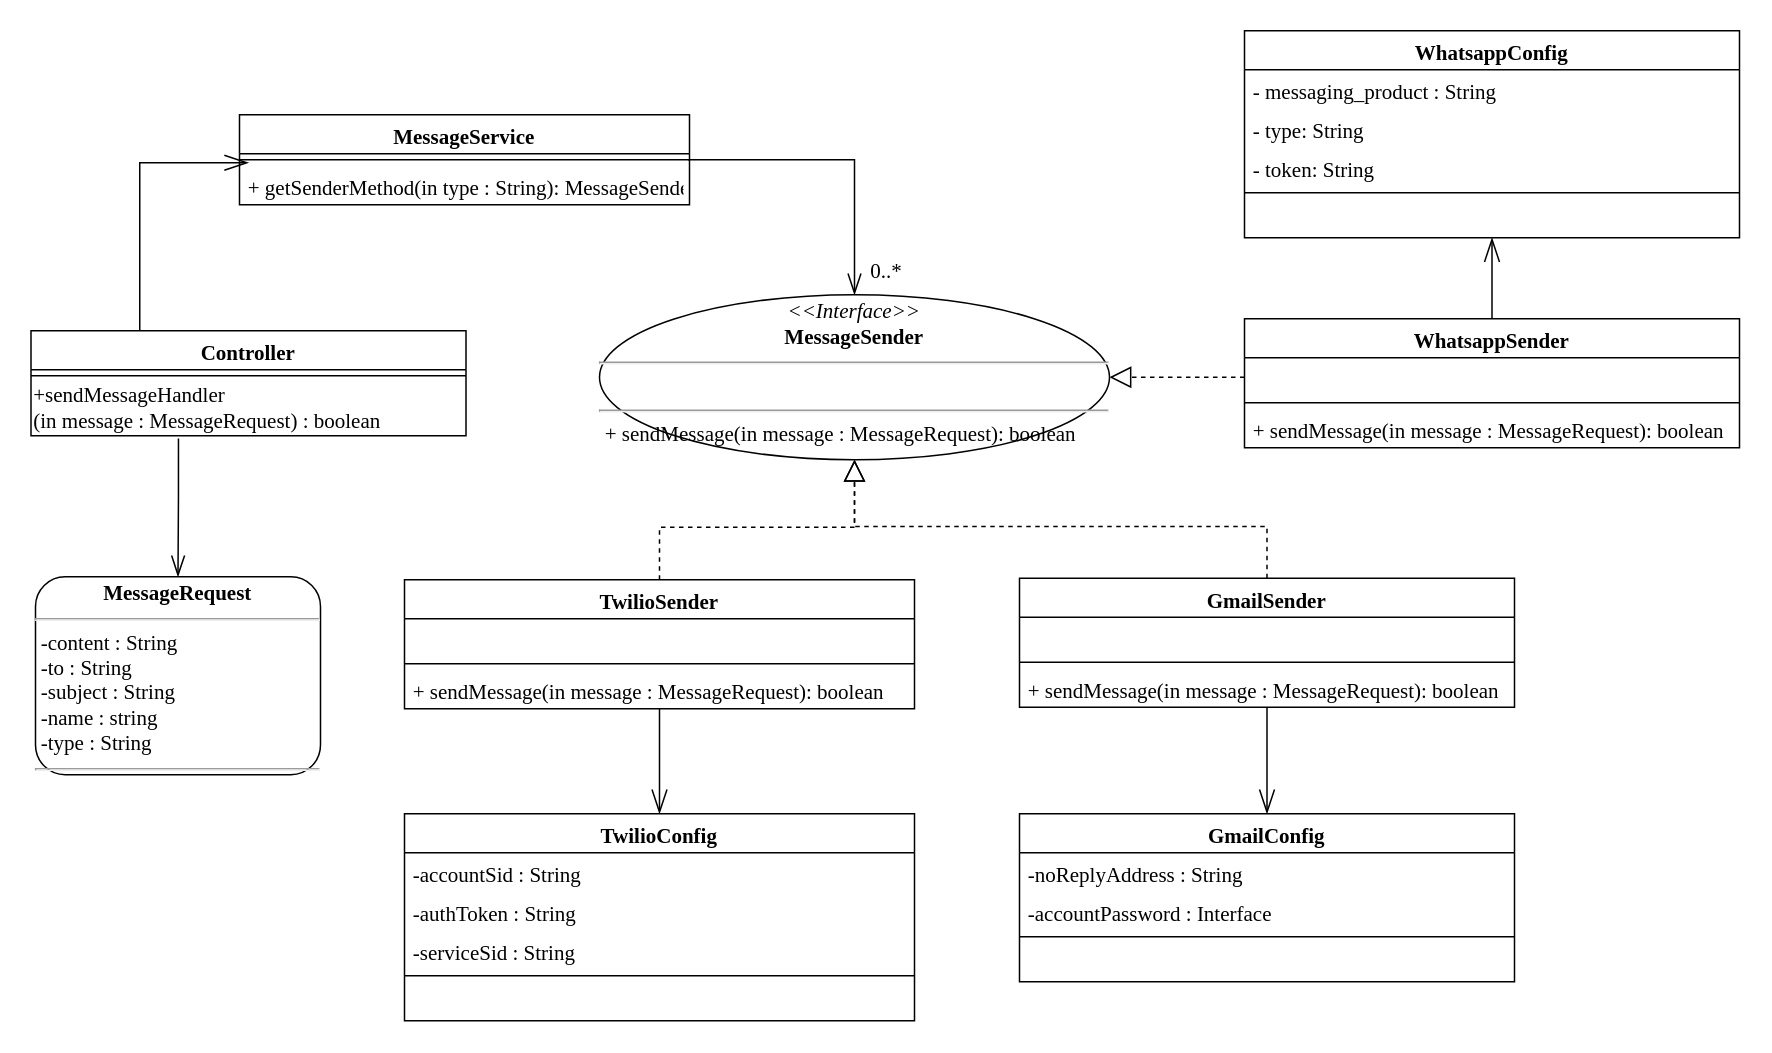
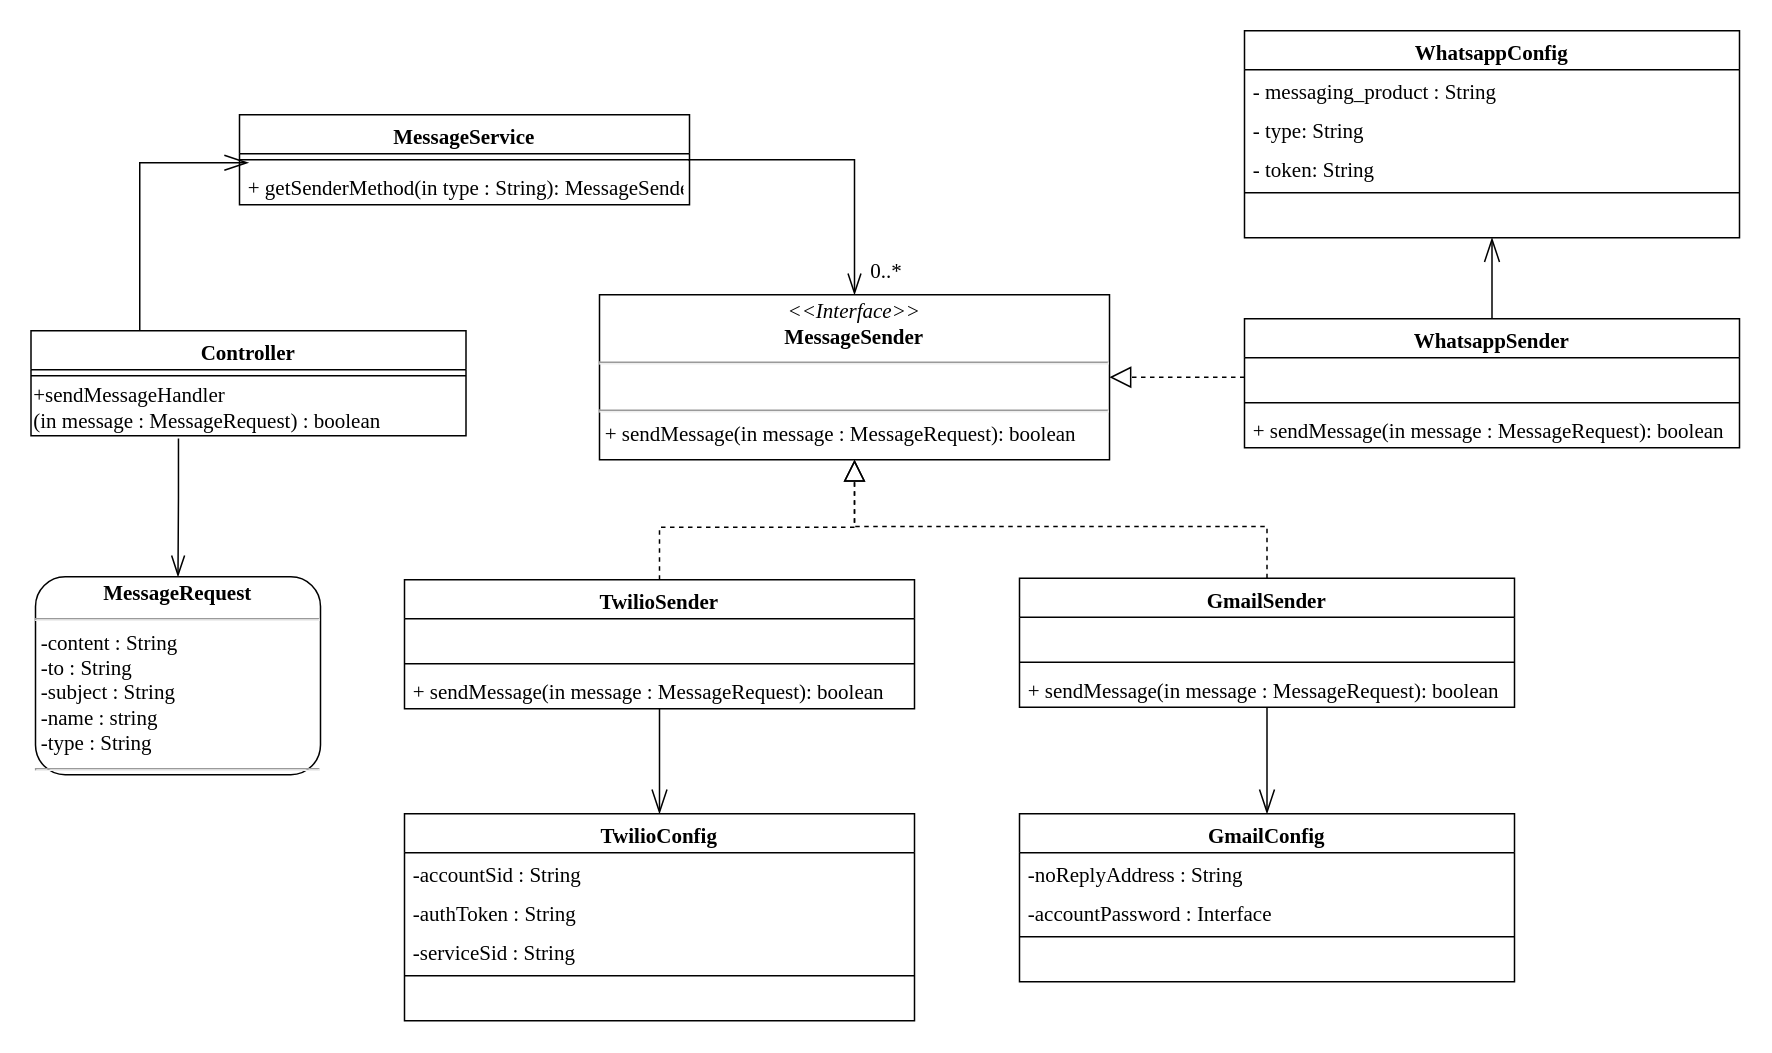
(854, 377) -> (854, 377)
